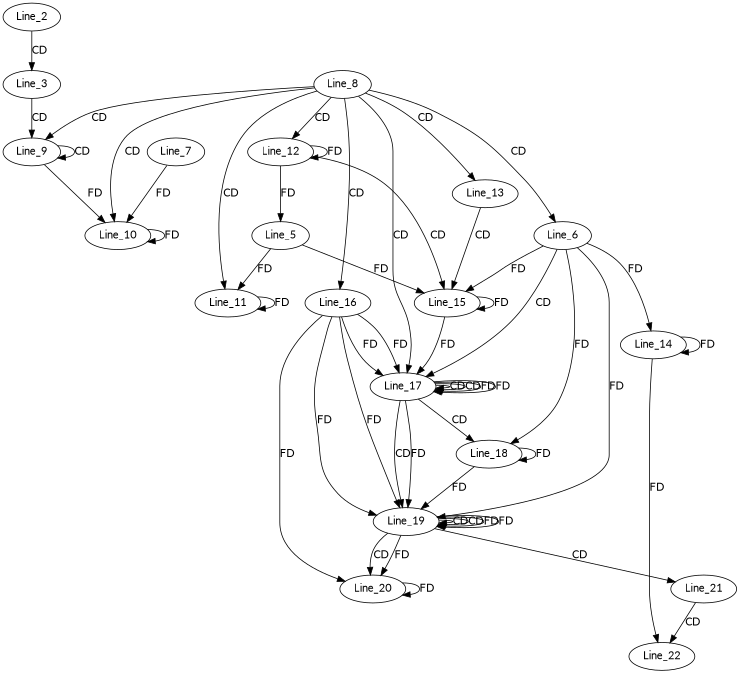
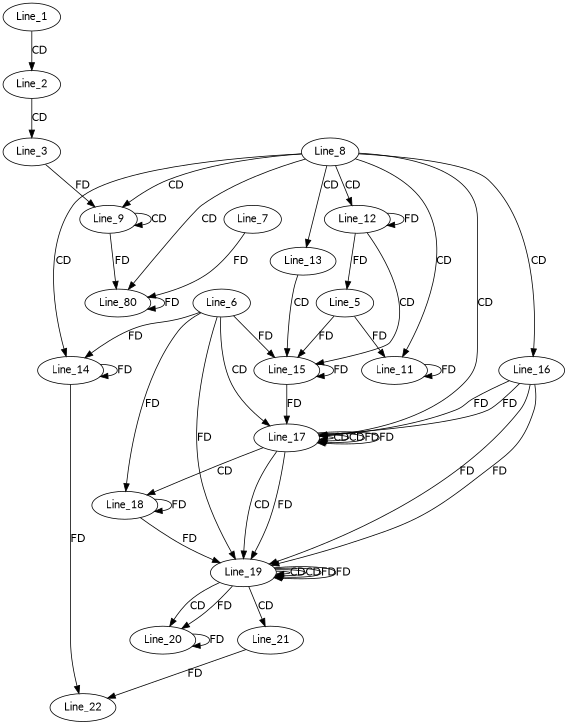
none -> (32, 17)
(40, 118) -> (83, 186)
(473, 133) -> (111, 182)
(118, 236) -> (118, 303)
(280, 455) -> none
(693, 623) -> (195, 674)
